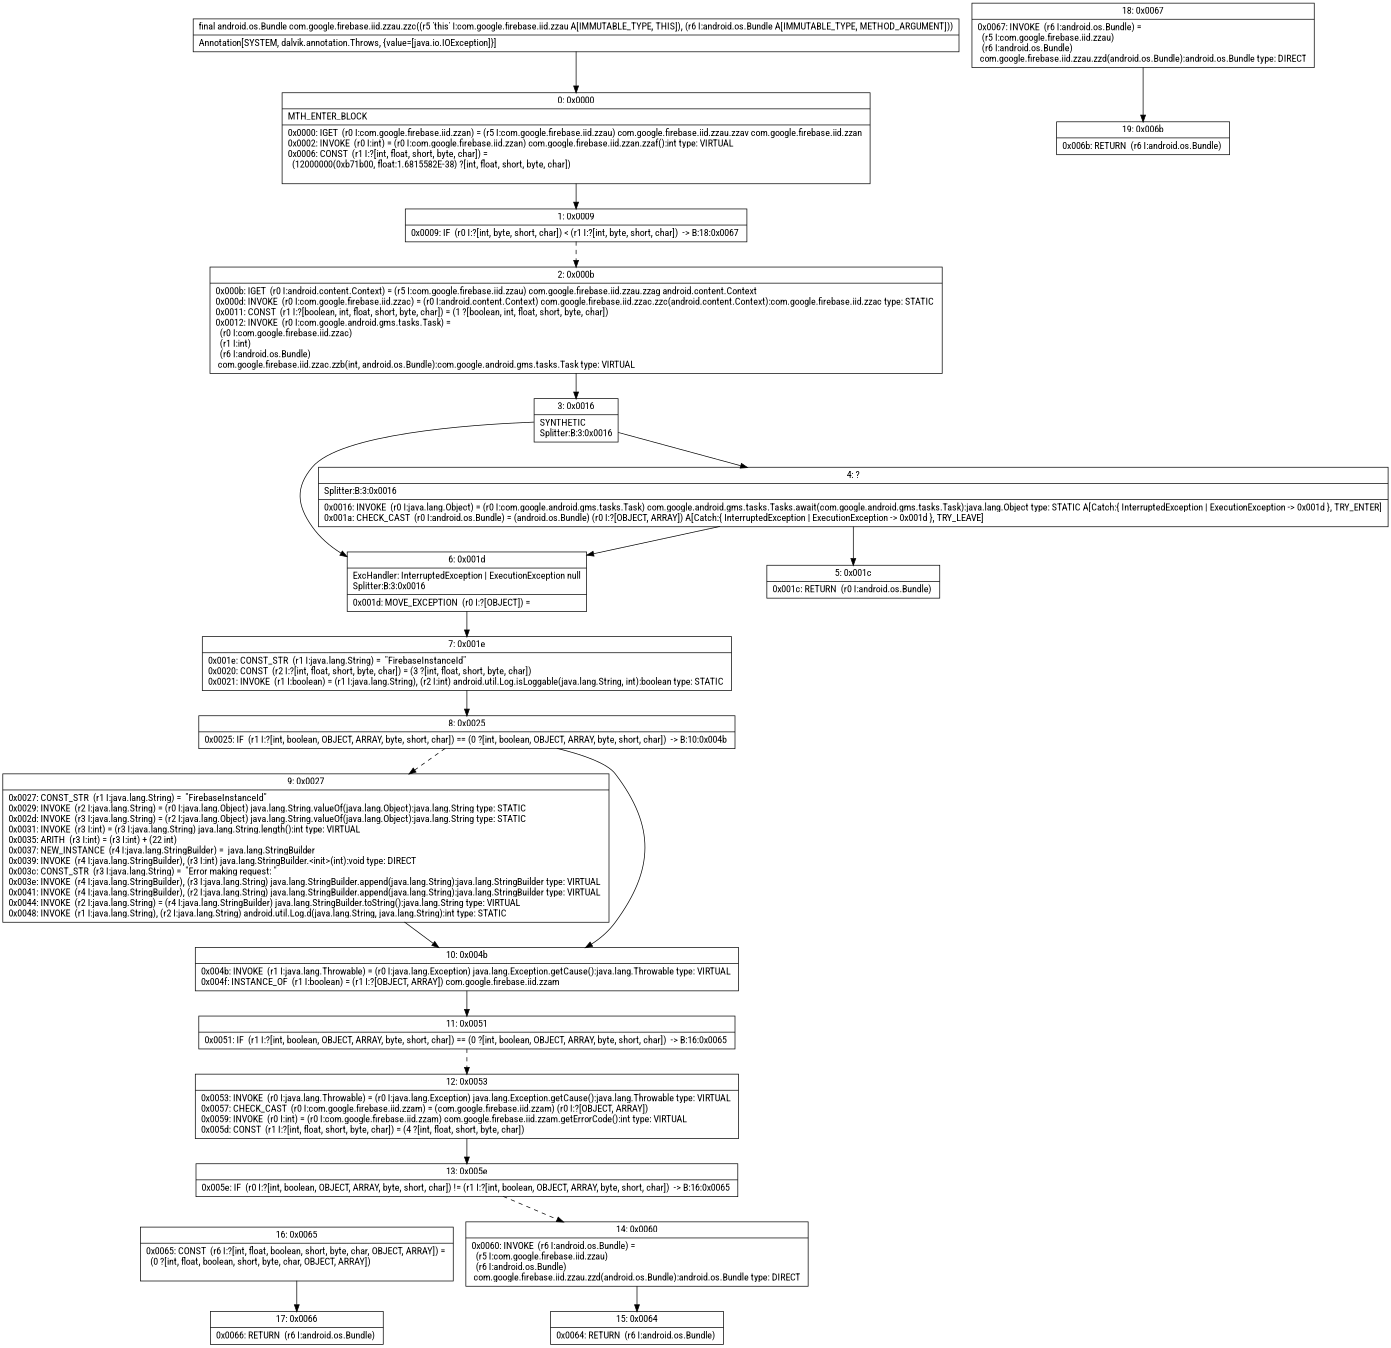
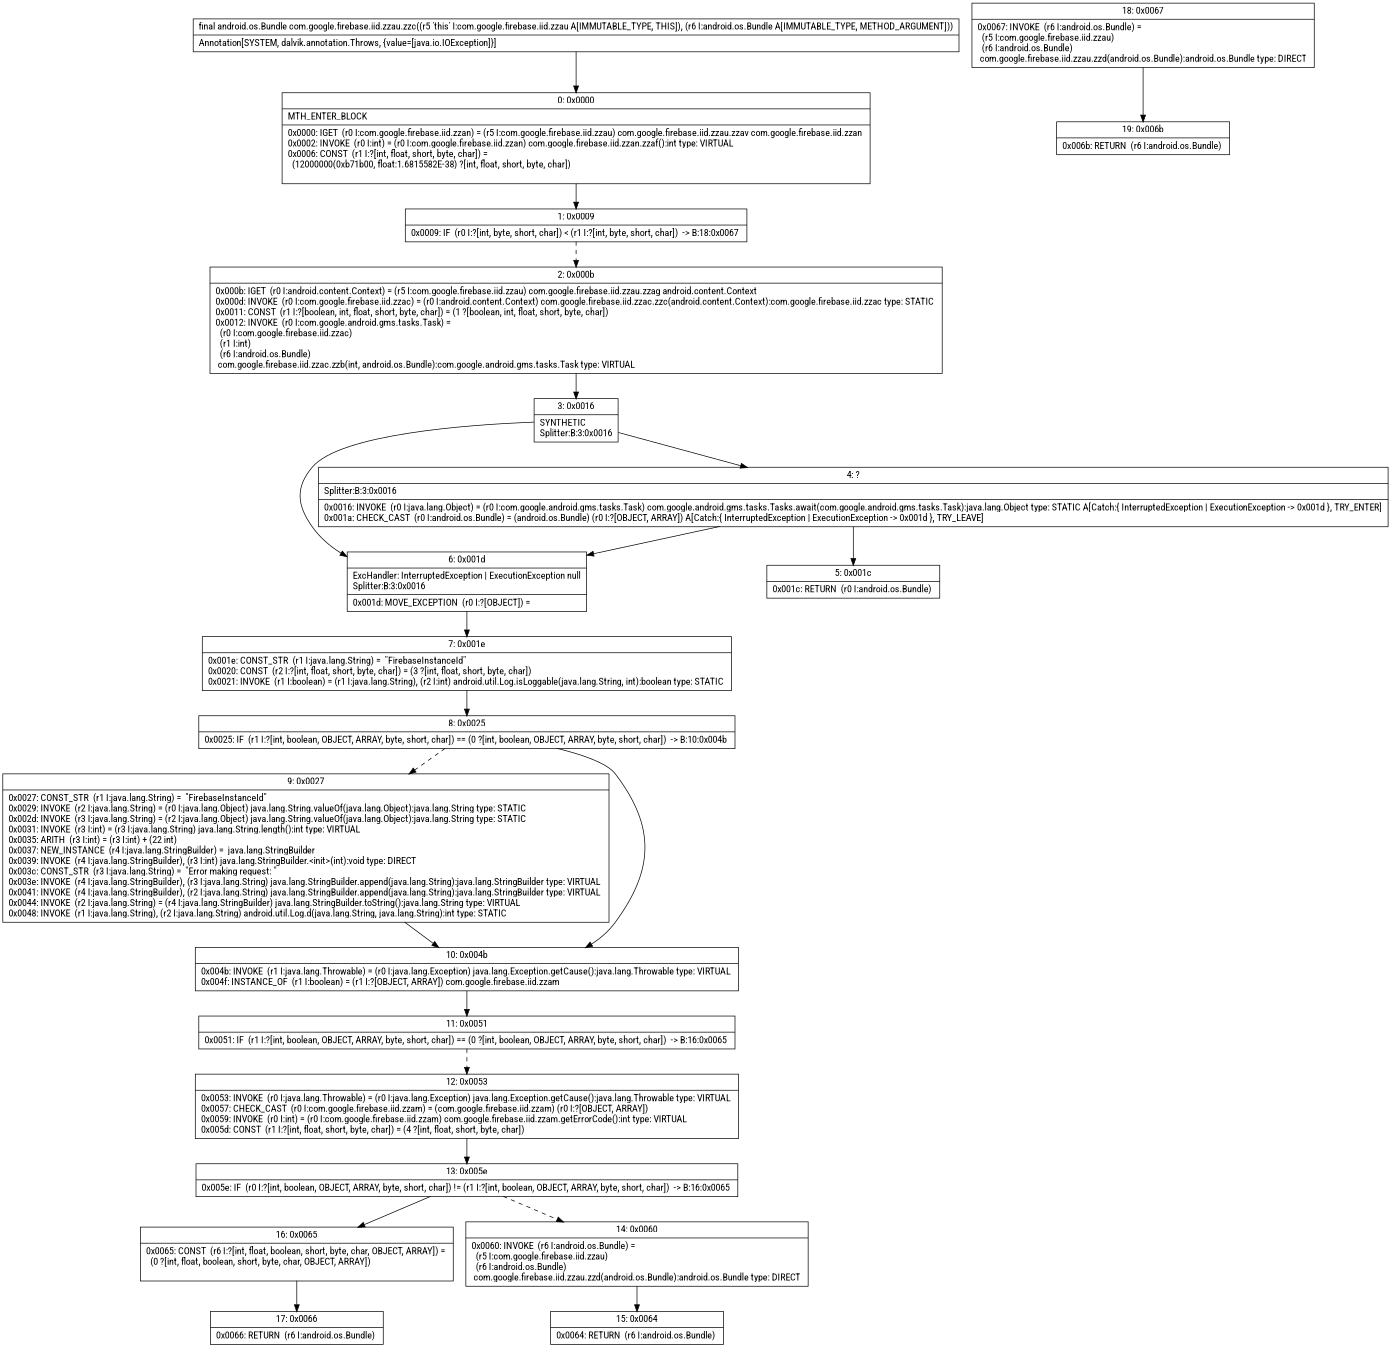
none -> (398, 1210)
